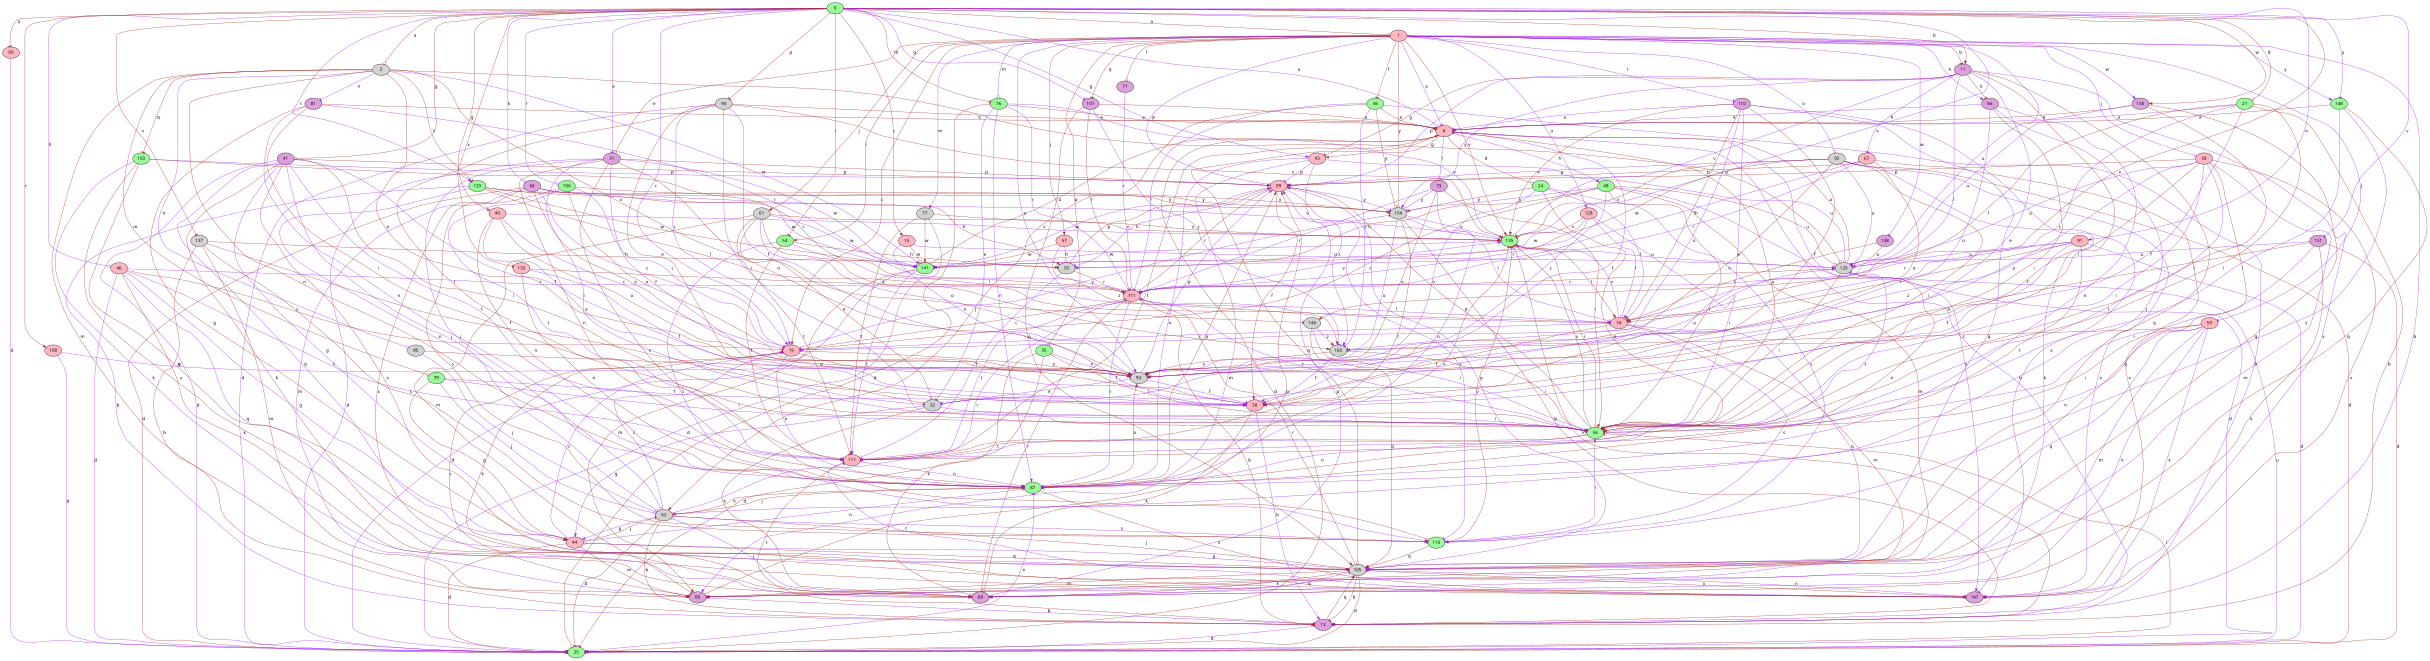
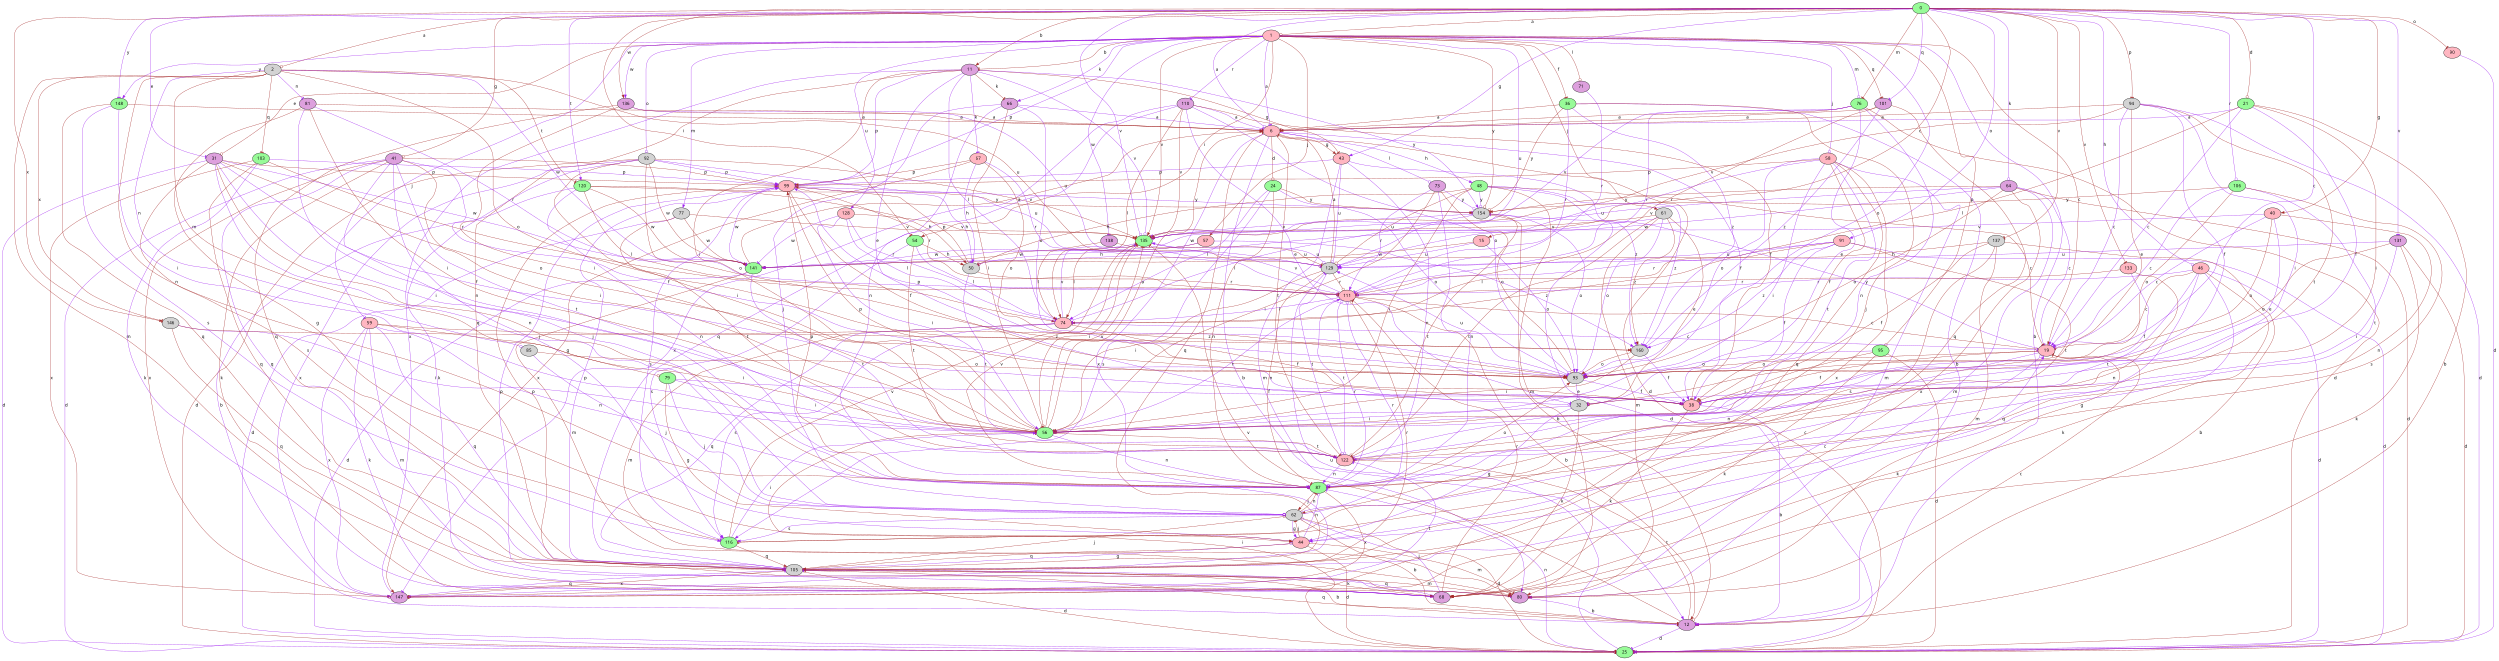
(1210, 307) -> (1409, 259)
(53, 351) -> none
(1796, 584) -> (570, 584)
